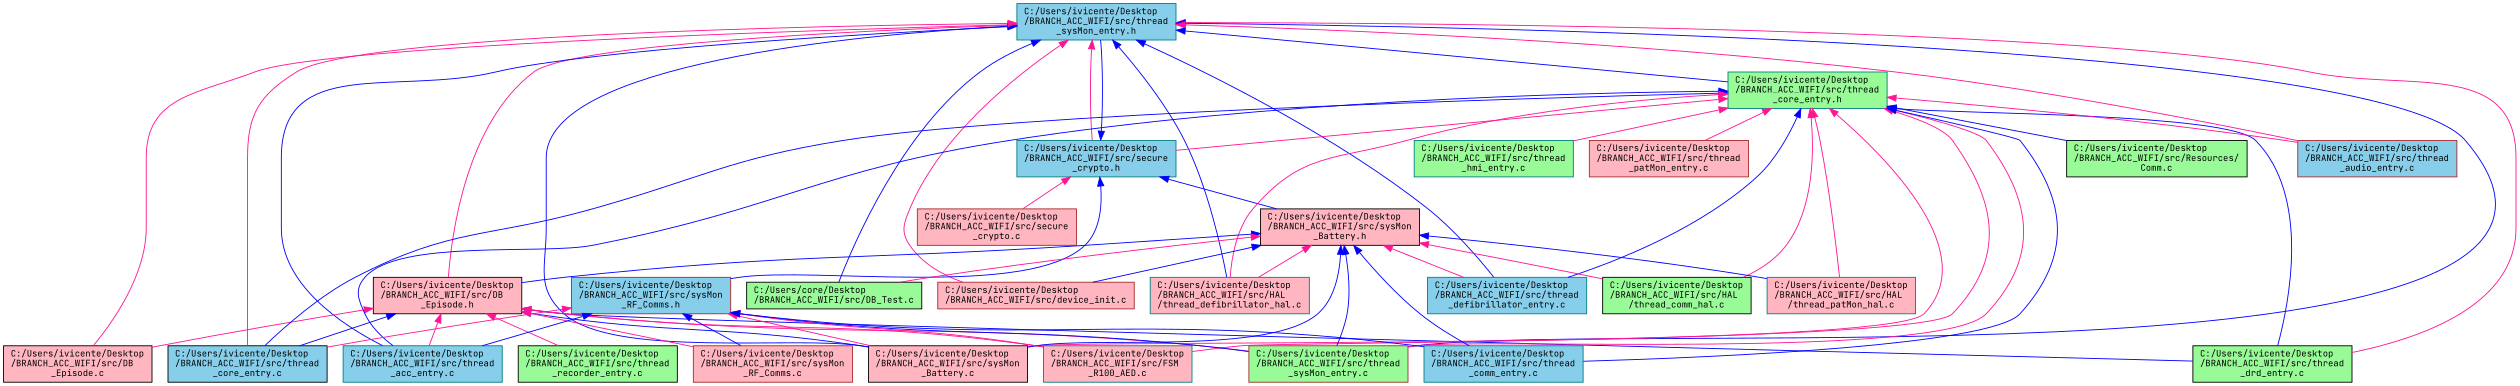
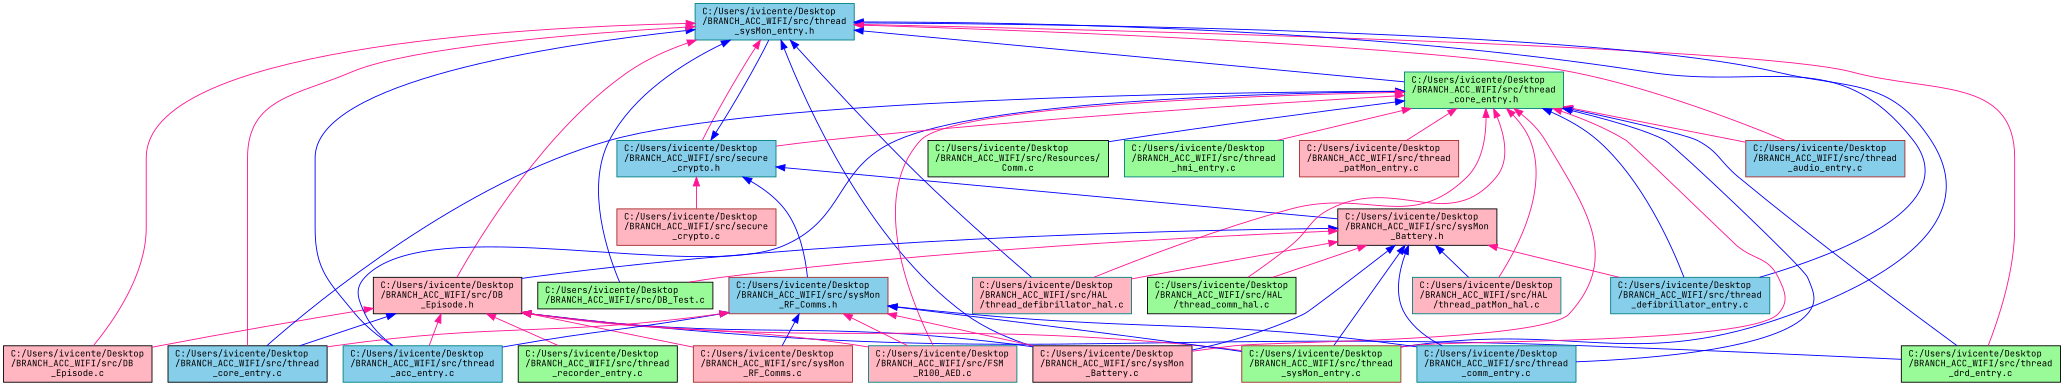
(834, 296) -> (625, 296)
(1036, 296) -> none
